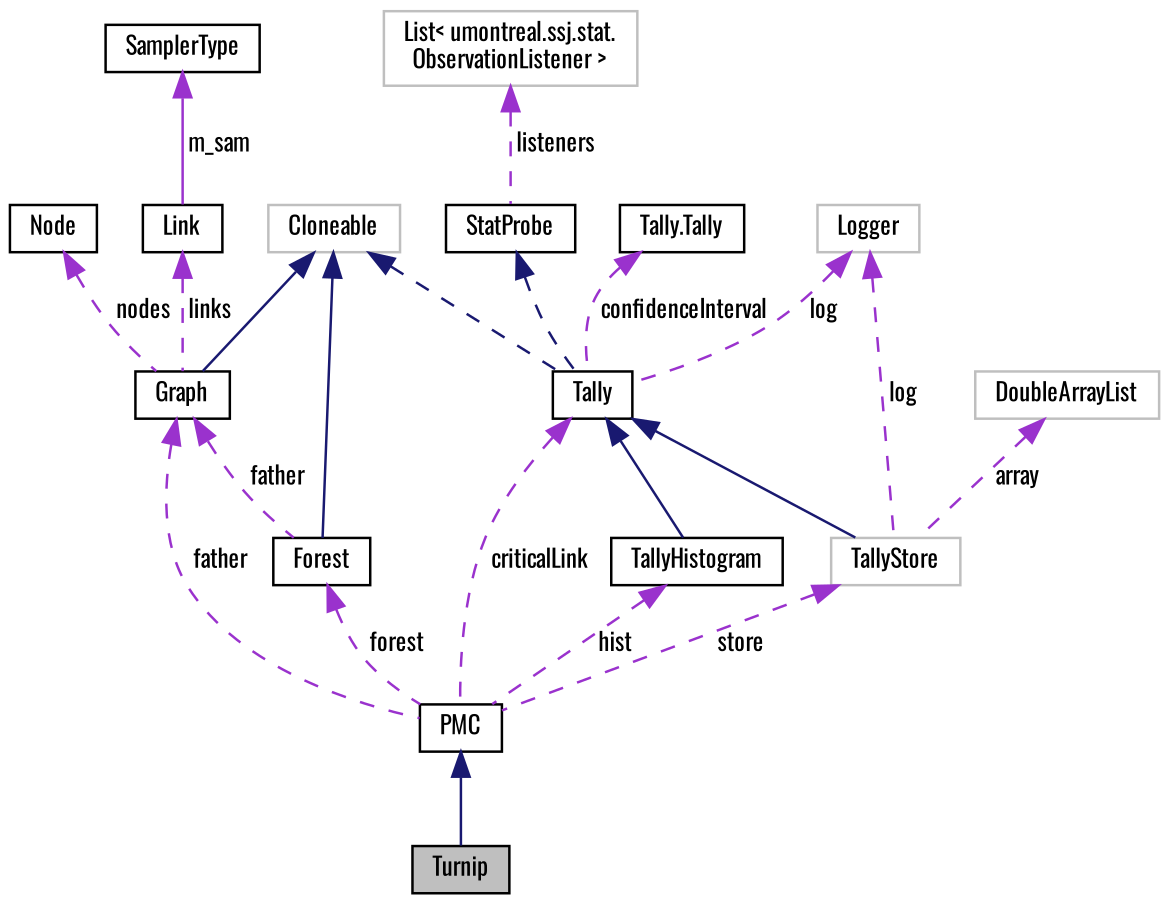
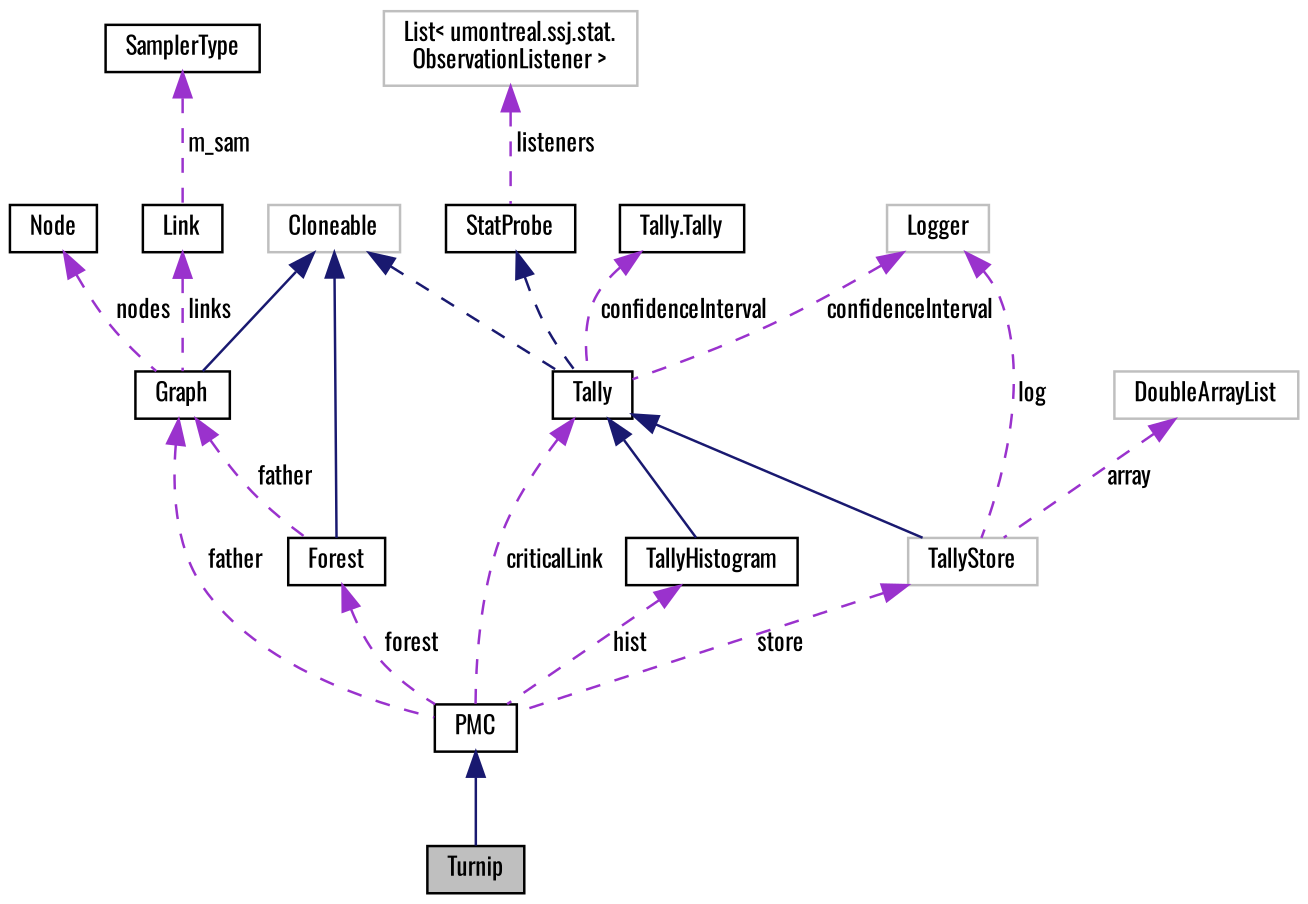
(183, 151) -> (183, 151)
(821, 312) -> (908, 312)
